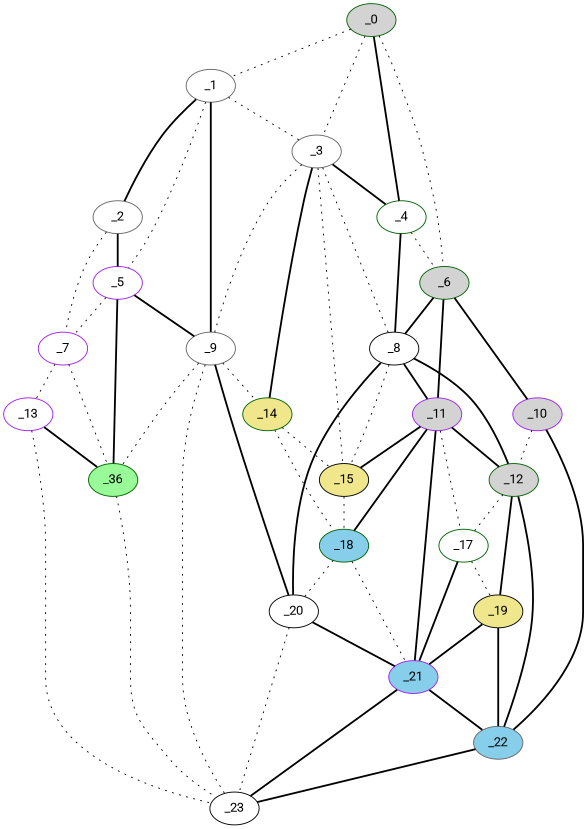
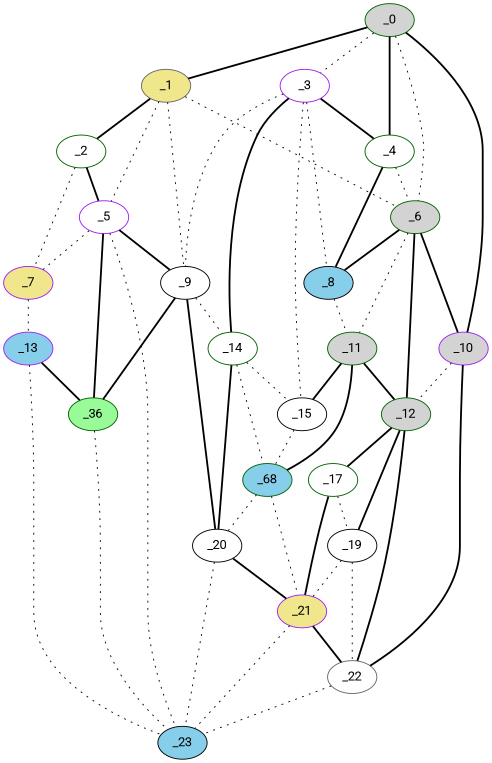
(291, 53) -> (278, 53)
(211, 86) -> (166, 86)
(264, 119) -> (291, 152)
(317, 151) -> (305, 86)
none -> (483, 169)
(118, 217) -> (81, 151)
(211, 217) -> (176, 184)
(63, 349) -> (28, 283)
(211, 349) -> (185, 283)
(394, 349) -> (329, 283)
(441, 349) -> (384, 283)
(416, 381) -> (340, 316)
(473, 401) -> (411, 316)
(159, 413) -> (136, 354)
(28, 414) -> (28, 349)
(88, 414) -> none
(267, 414) -> (233, 349)
(437, 414) -> (352, 349)
(371, 415) -> none
(310, 468) -> (225, 447)
(344, 480) -> (302, 414)
(450, 480) -> none
(489, 513) -> (370, 447)
(344, 546) -> (267, 480)
(425, 546) -> none
(183, 582) -> (148, 480)
(498, 611) -> (352, 546)
(456, 644) -> (327, 579)
(413, 677) -> (302, 611)
(498, 677) -> (352, 611)
(324, 743) -> (242, 677)
(498, 743) -> (352, 677)
(366, 776) -> (267, 710)
(235, 808) -> (183, 743)
